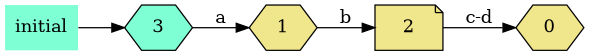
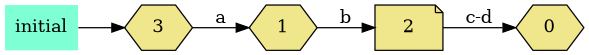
(159, 28) -> (159, 28)
